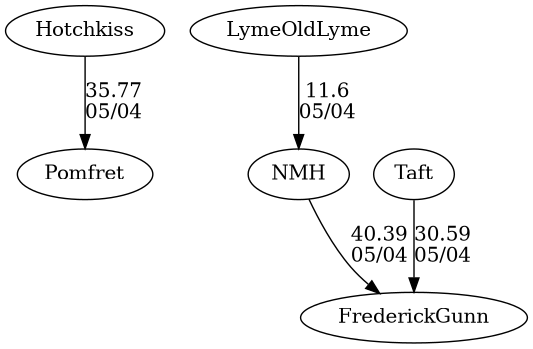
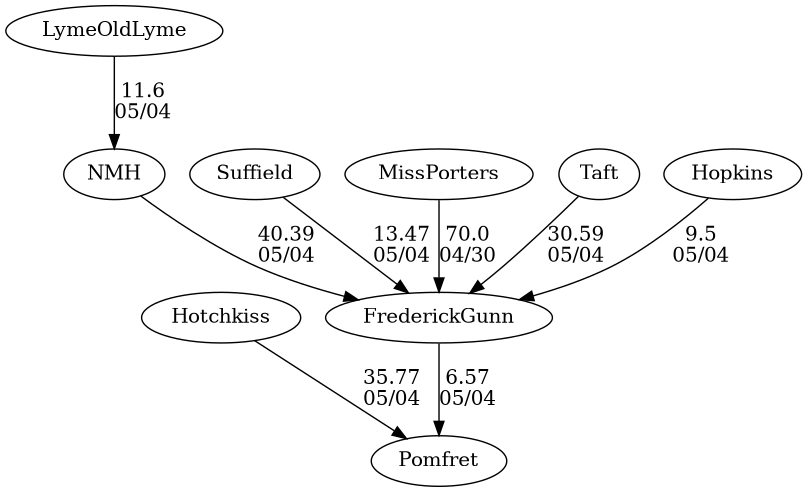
none -> (255, 174)
none -> (439, 174)
none -> (733, 174)
none -> (439, 382)
